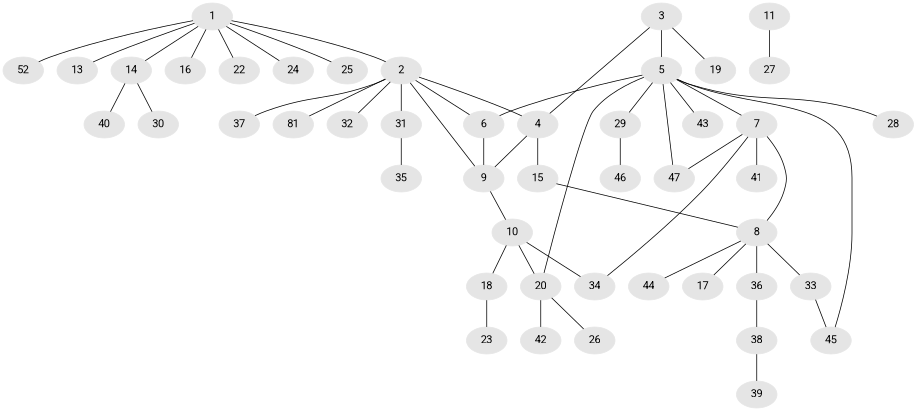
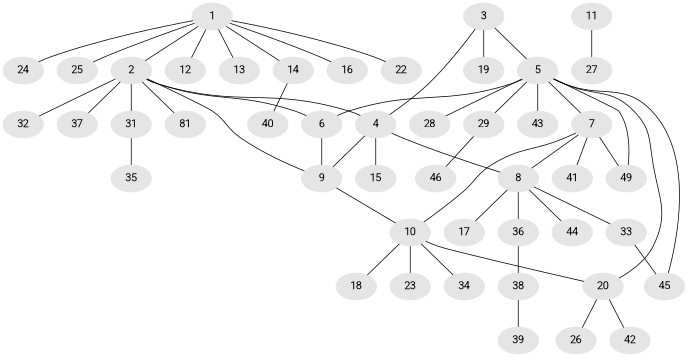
(23, 70) -> (185, 70)
(158, 124) -> none
(674, 178) -> (626, 178)
(647, 205) -> (445, 154)
(686, 207) -> (492, 164)
(487, 314) -> (410, 260)
